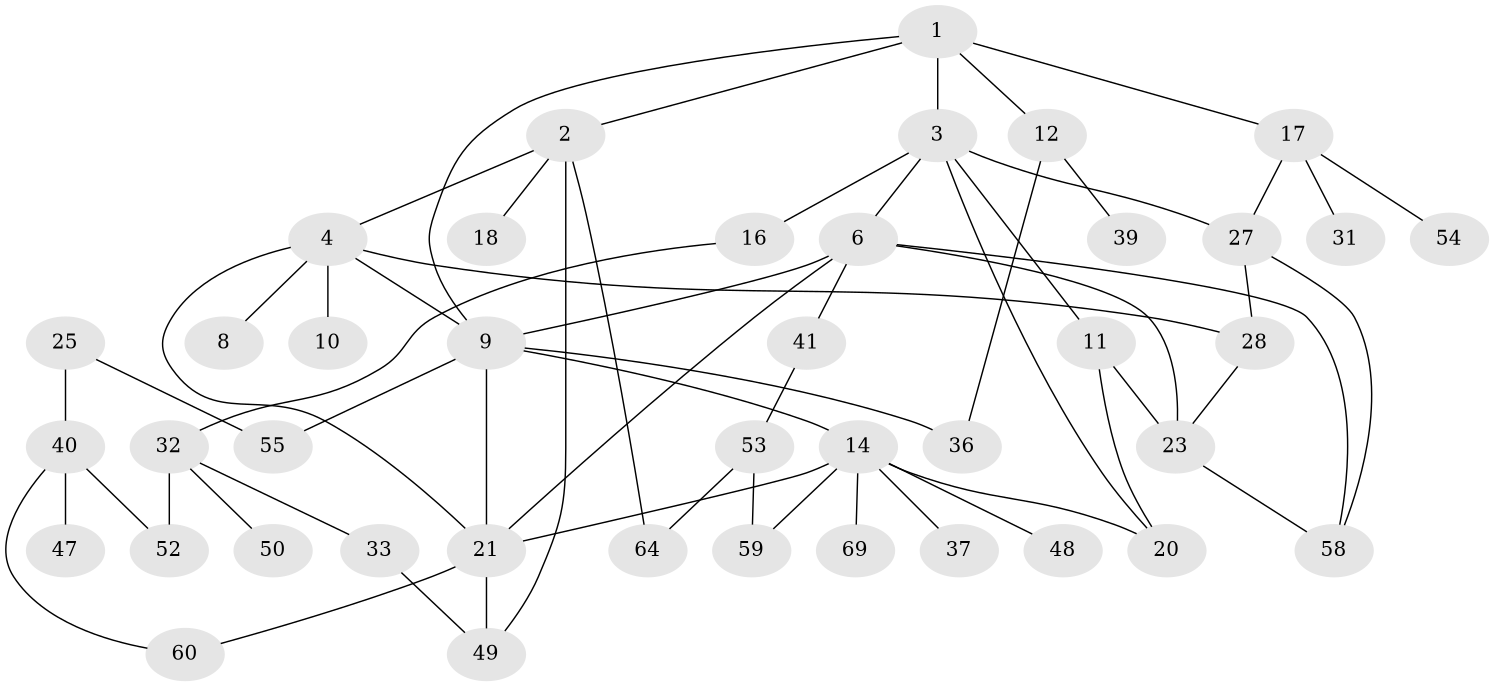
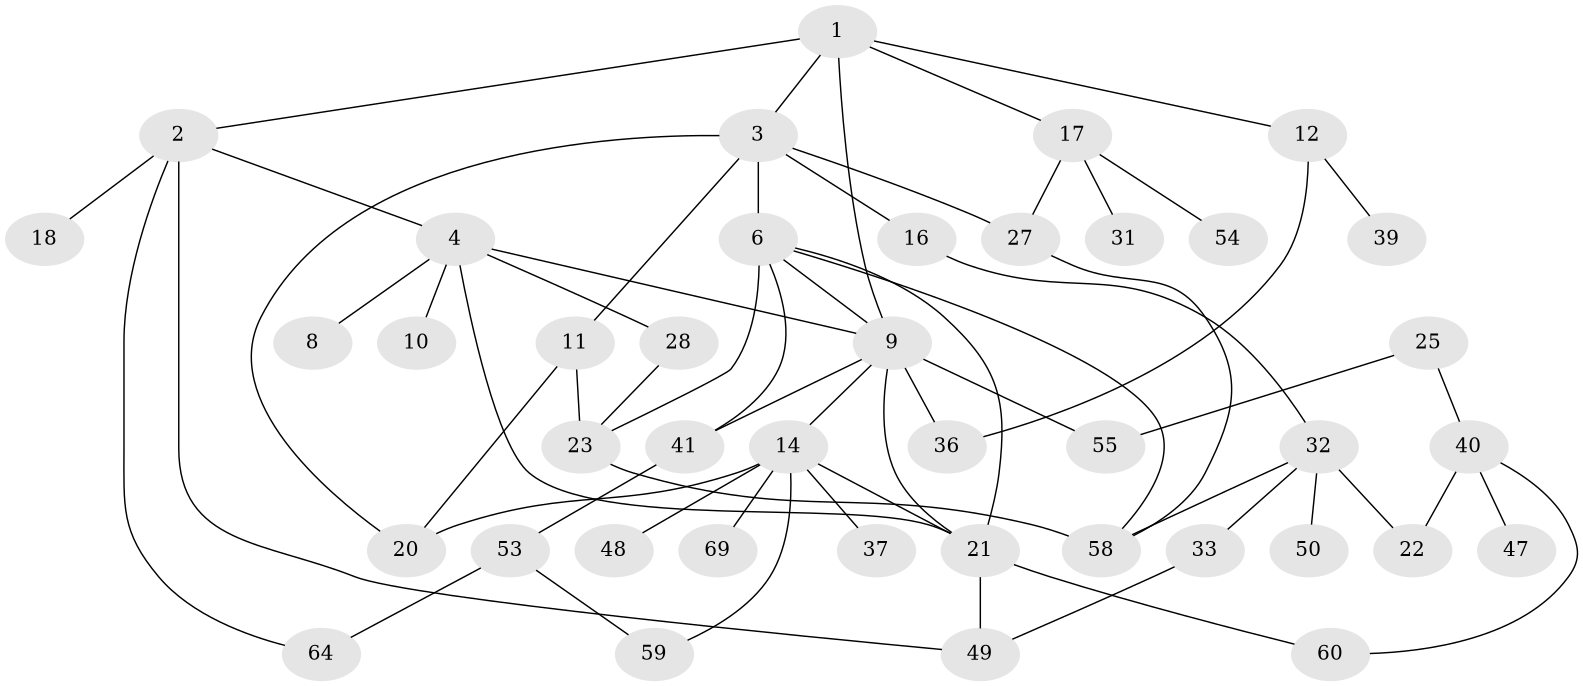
(1248, 286) -> none
none -> (789, 395)
none -> (1210, 499)
(169, 551) -> (1413, 551)
